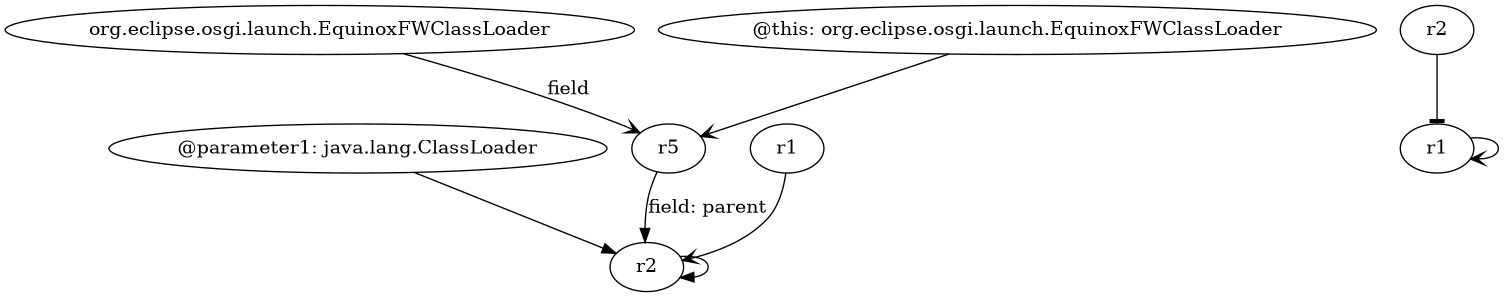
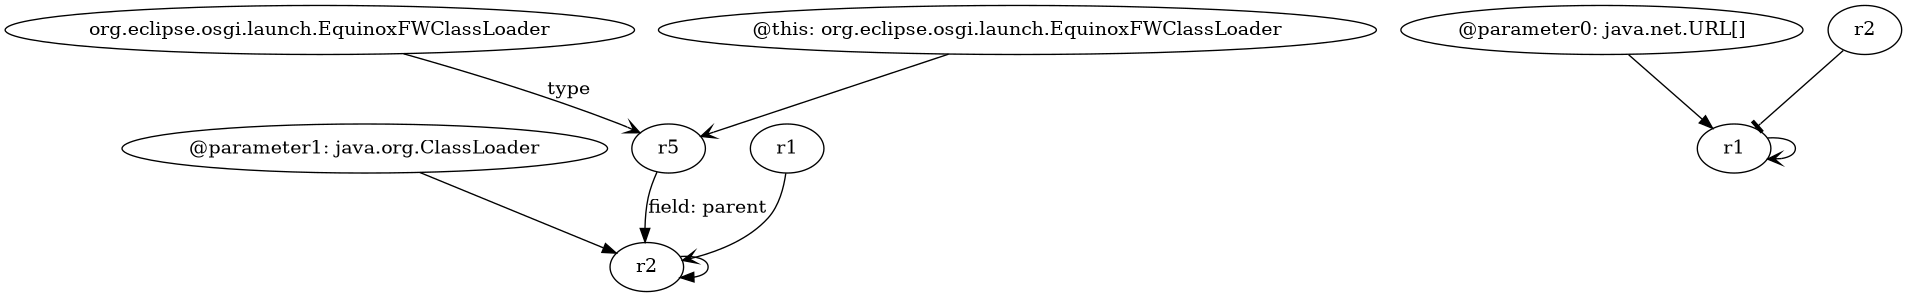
none -> (1602, 30)
(568, 89) -> (569, 89)
(358, 149) -> (365, 149)
